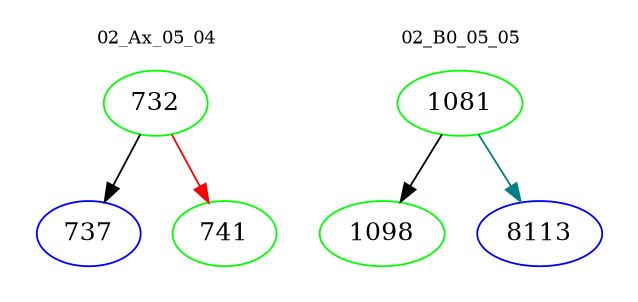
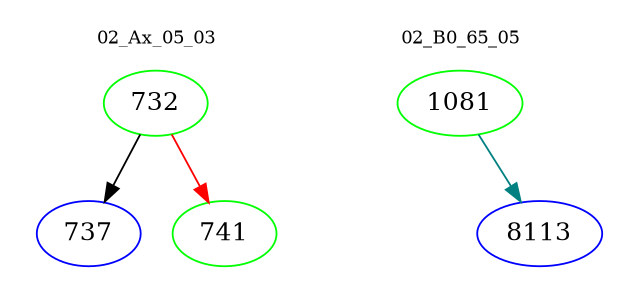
(157, 39) -> (157, 39)
(461, 39) -> (461, 39)
(382, 234) -> none
